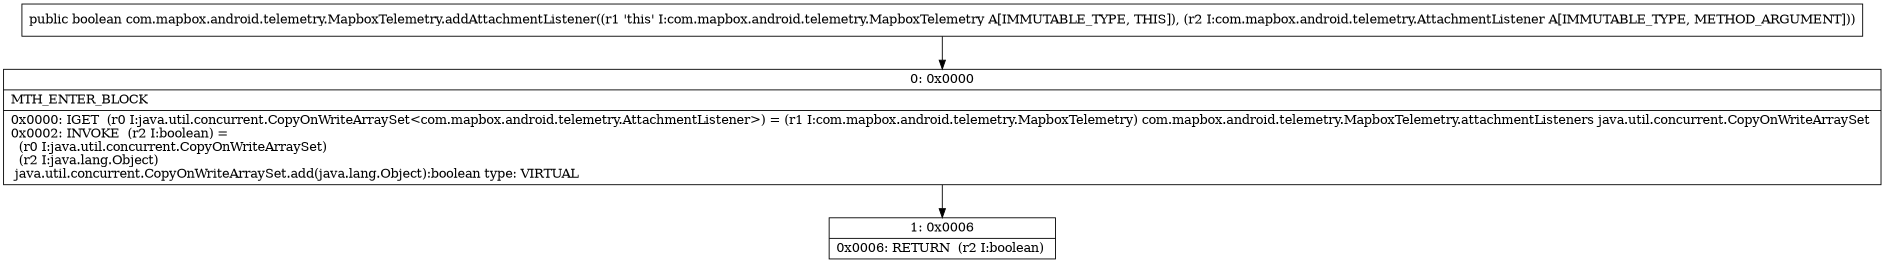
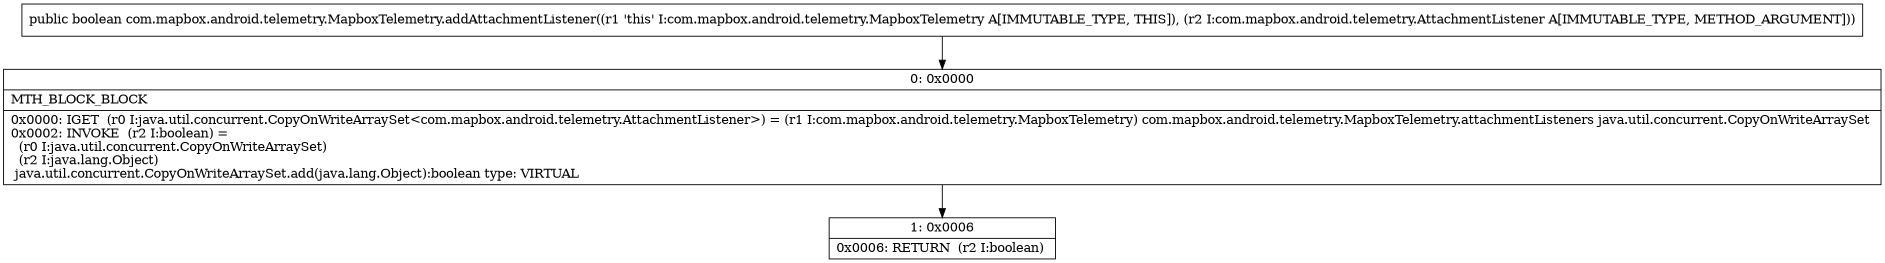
(80, 100) -> (79, 100)
